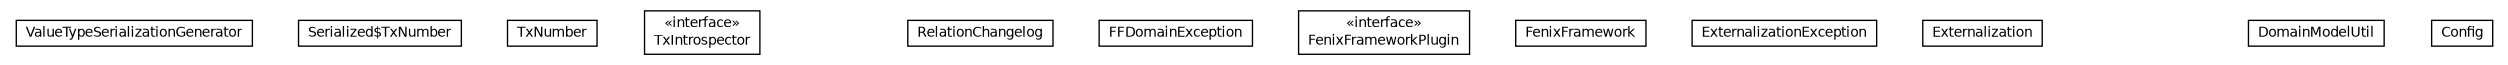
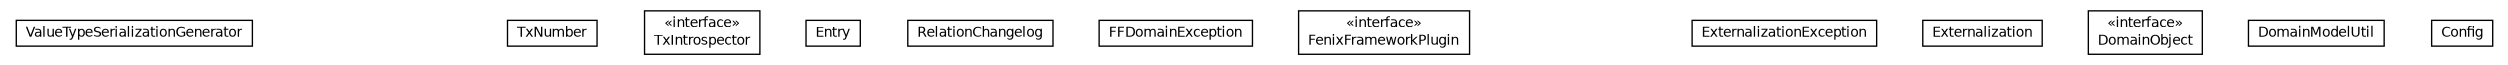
(380, 33) -> none
none -> (833, 33)
(1581, 33) -> none
none -> (2145, 33)
